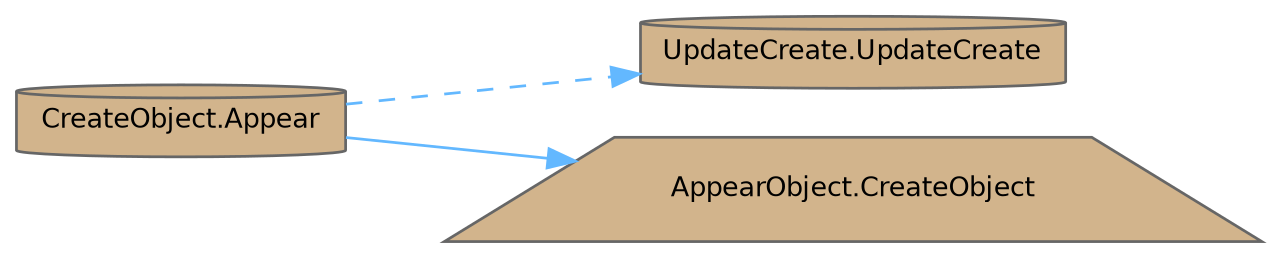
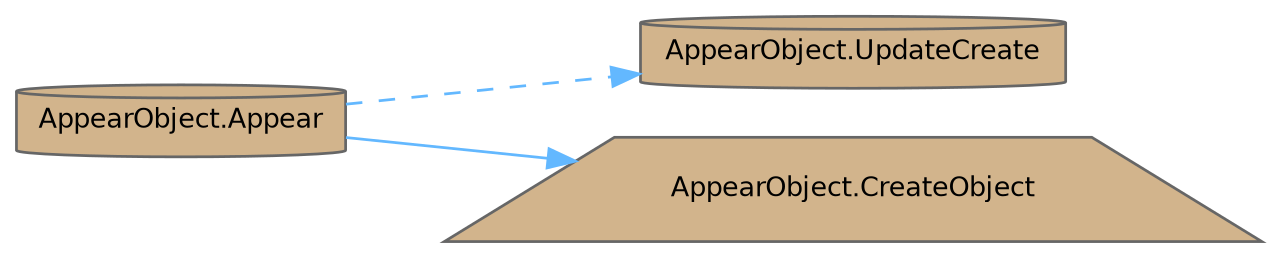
(853, 52) -> (853, 52)
(181, 121) -> (181, 121)
